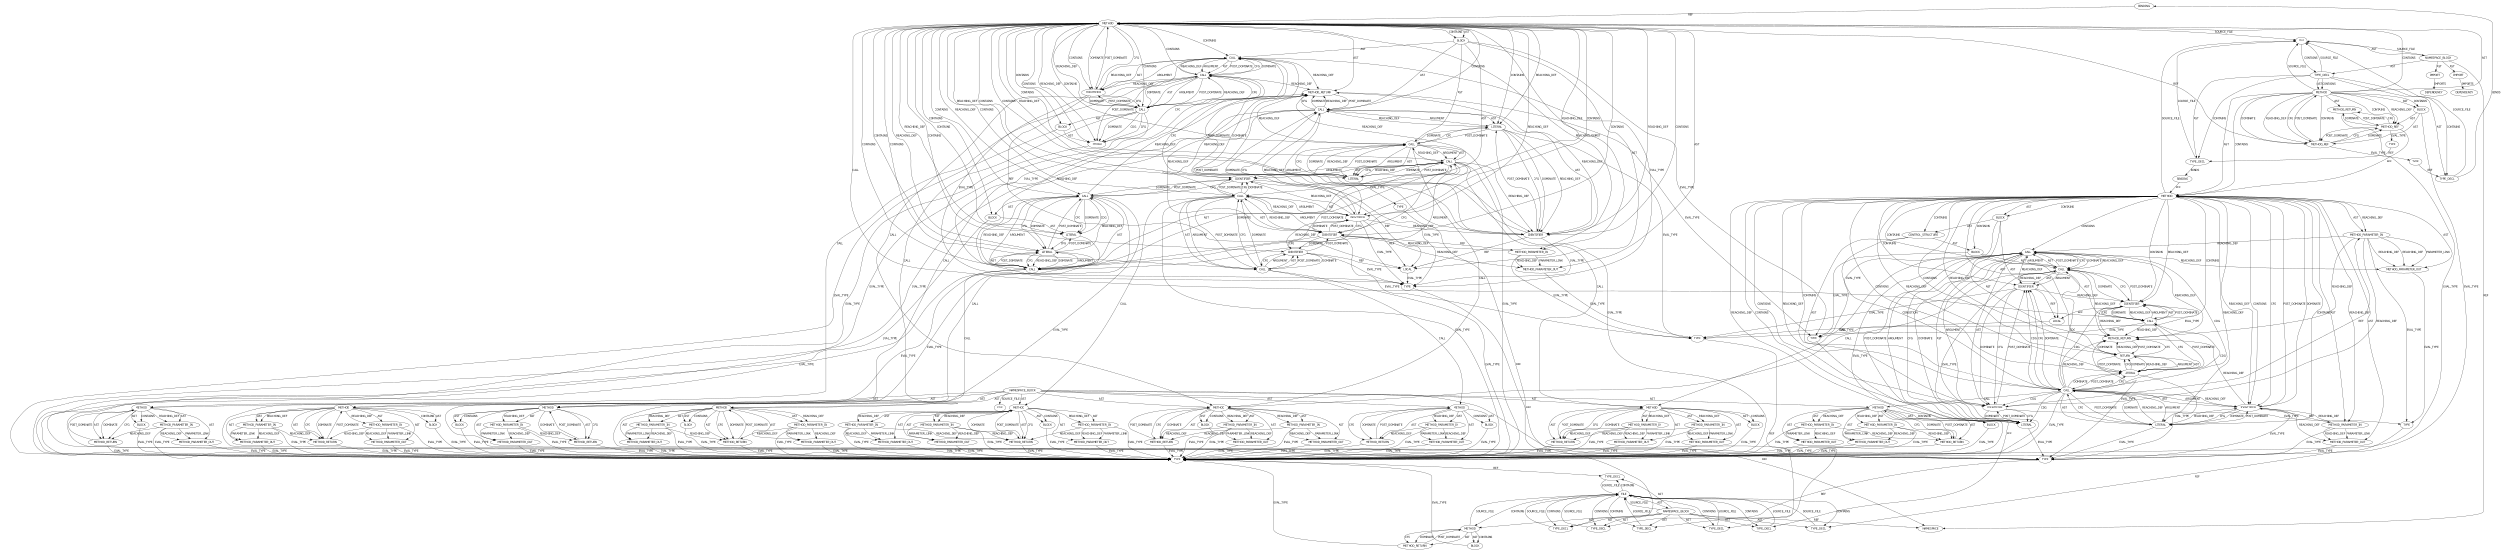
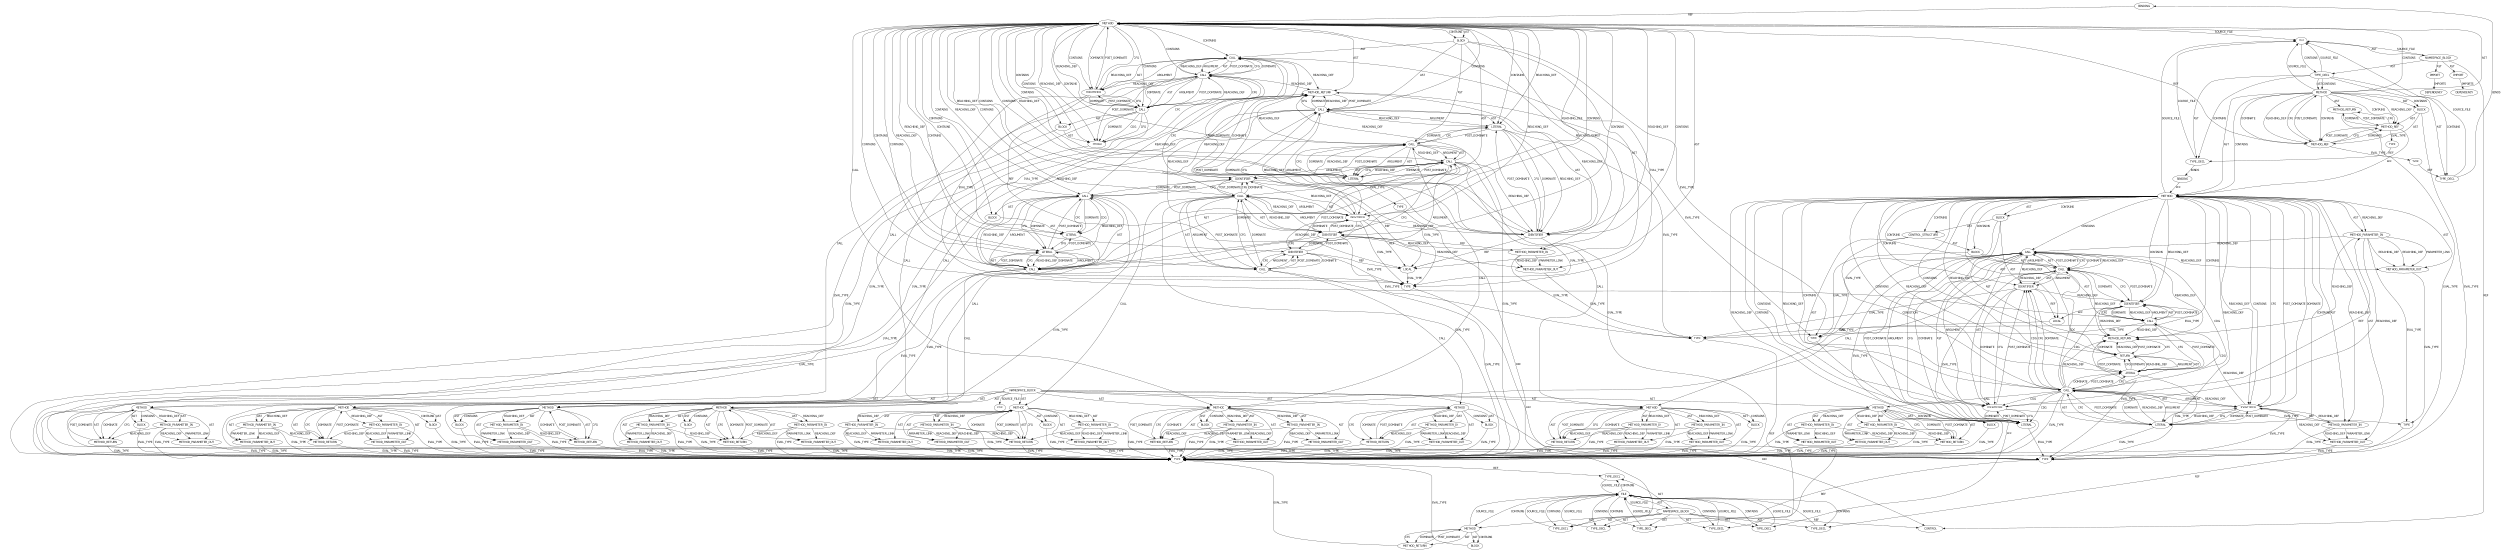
(1930, 529) -> (1930, 529)
